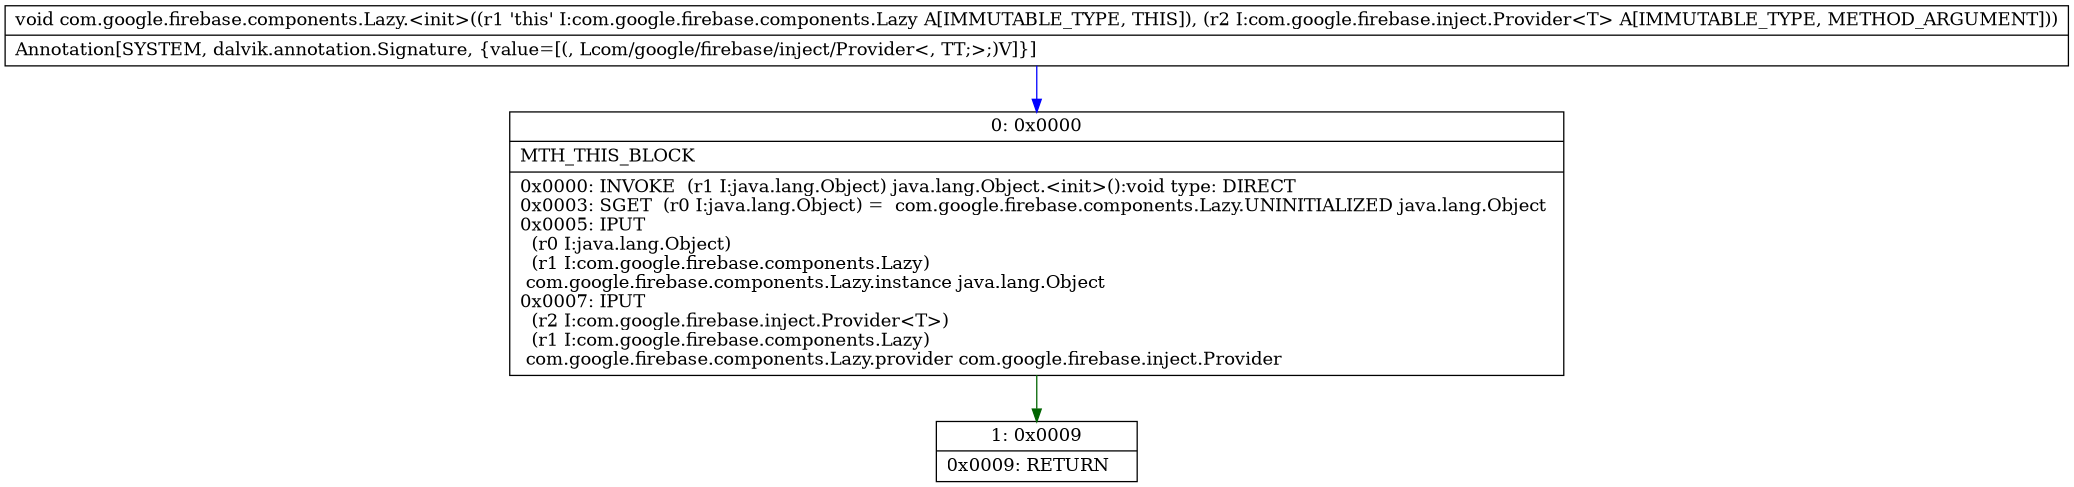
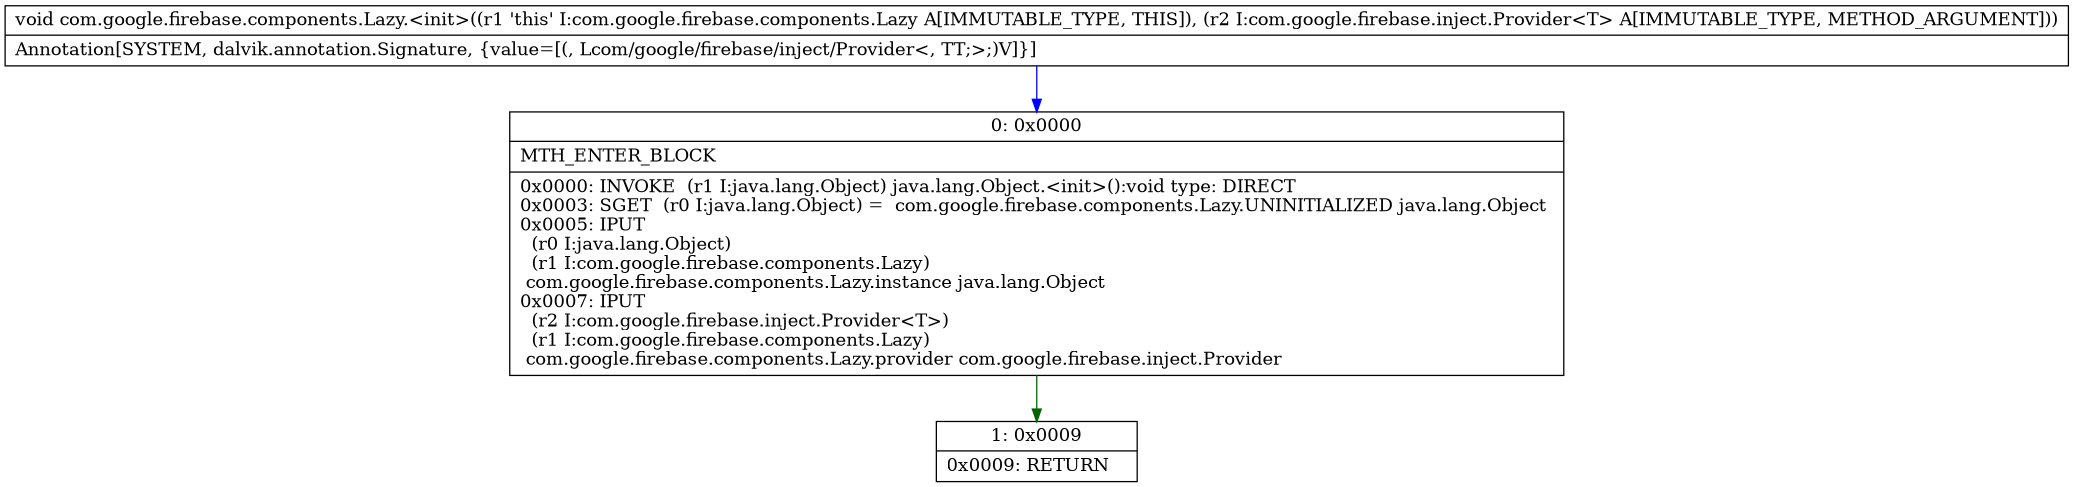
(608, 156) -> (618, 156)
